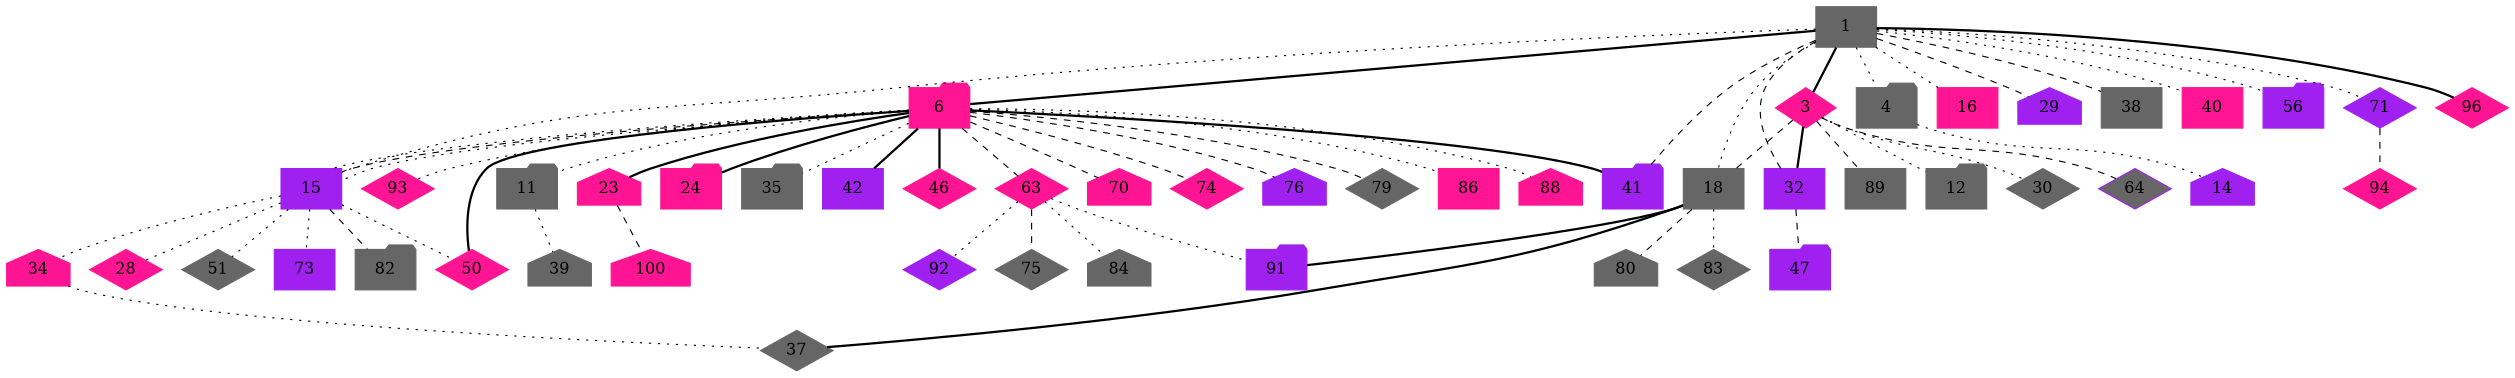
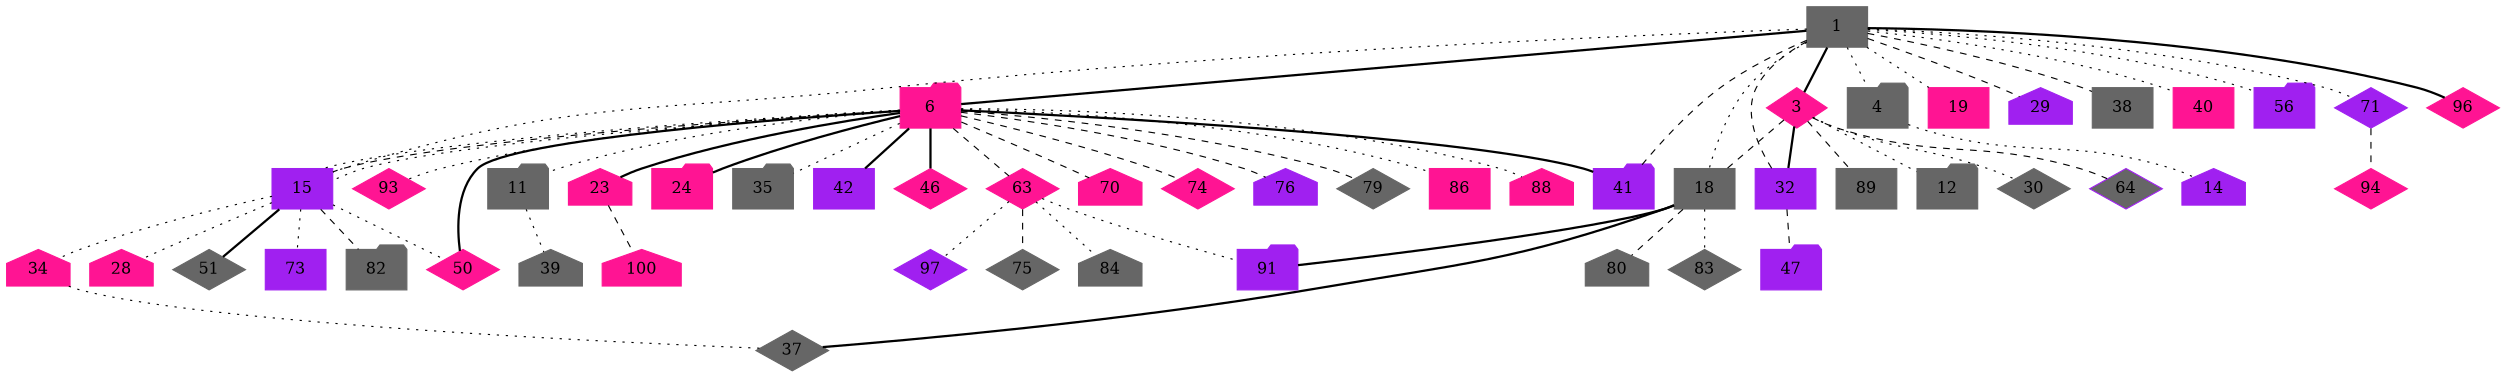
(1968, 108) -> (1959, 108)
(260, 233) -> (251, 233)
(126, 270) -> (121, 270)
(939, 270) -> (930, 270)
